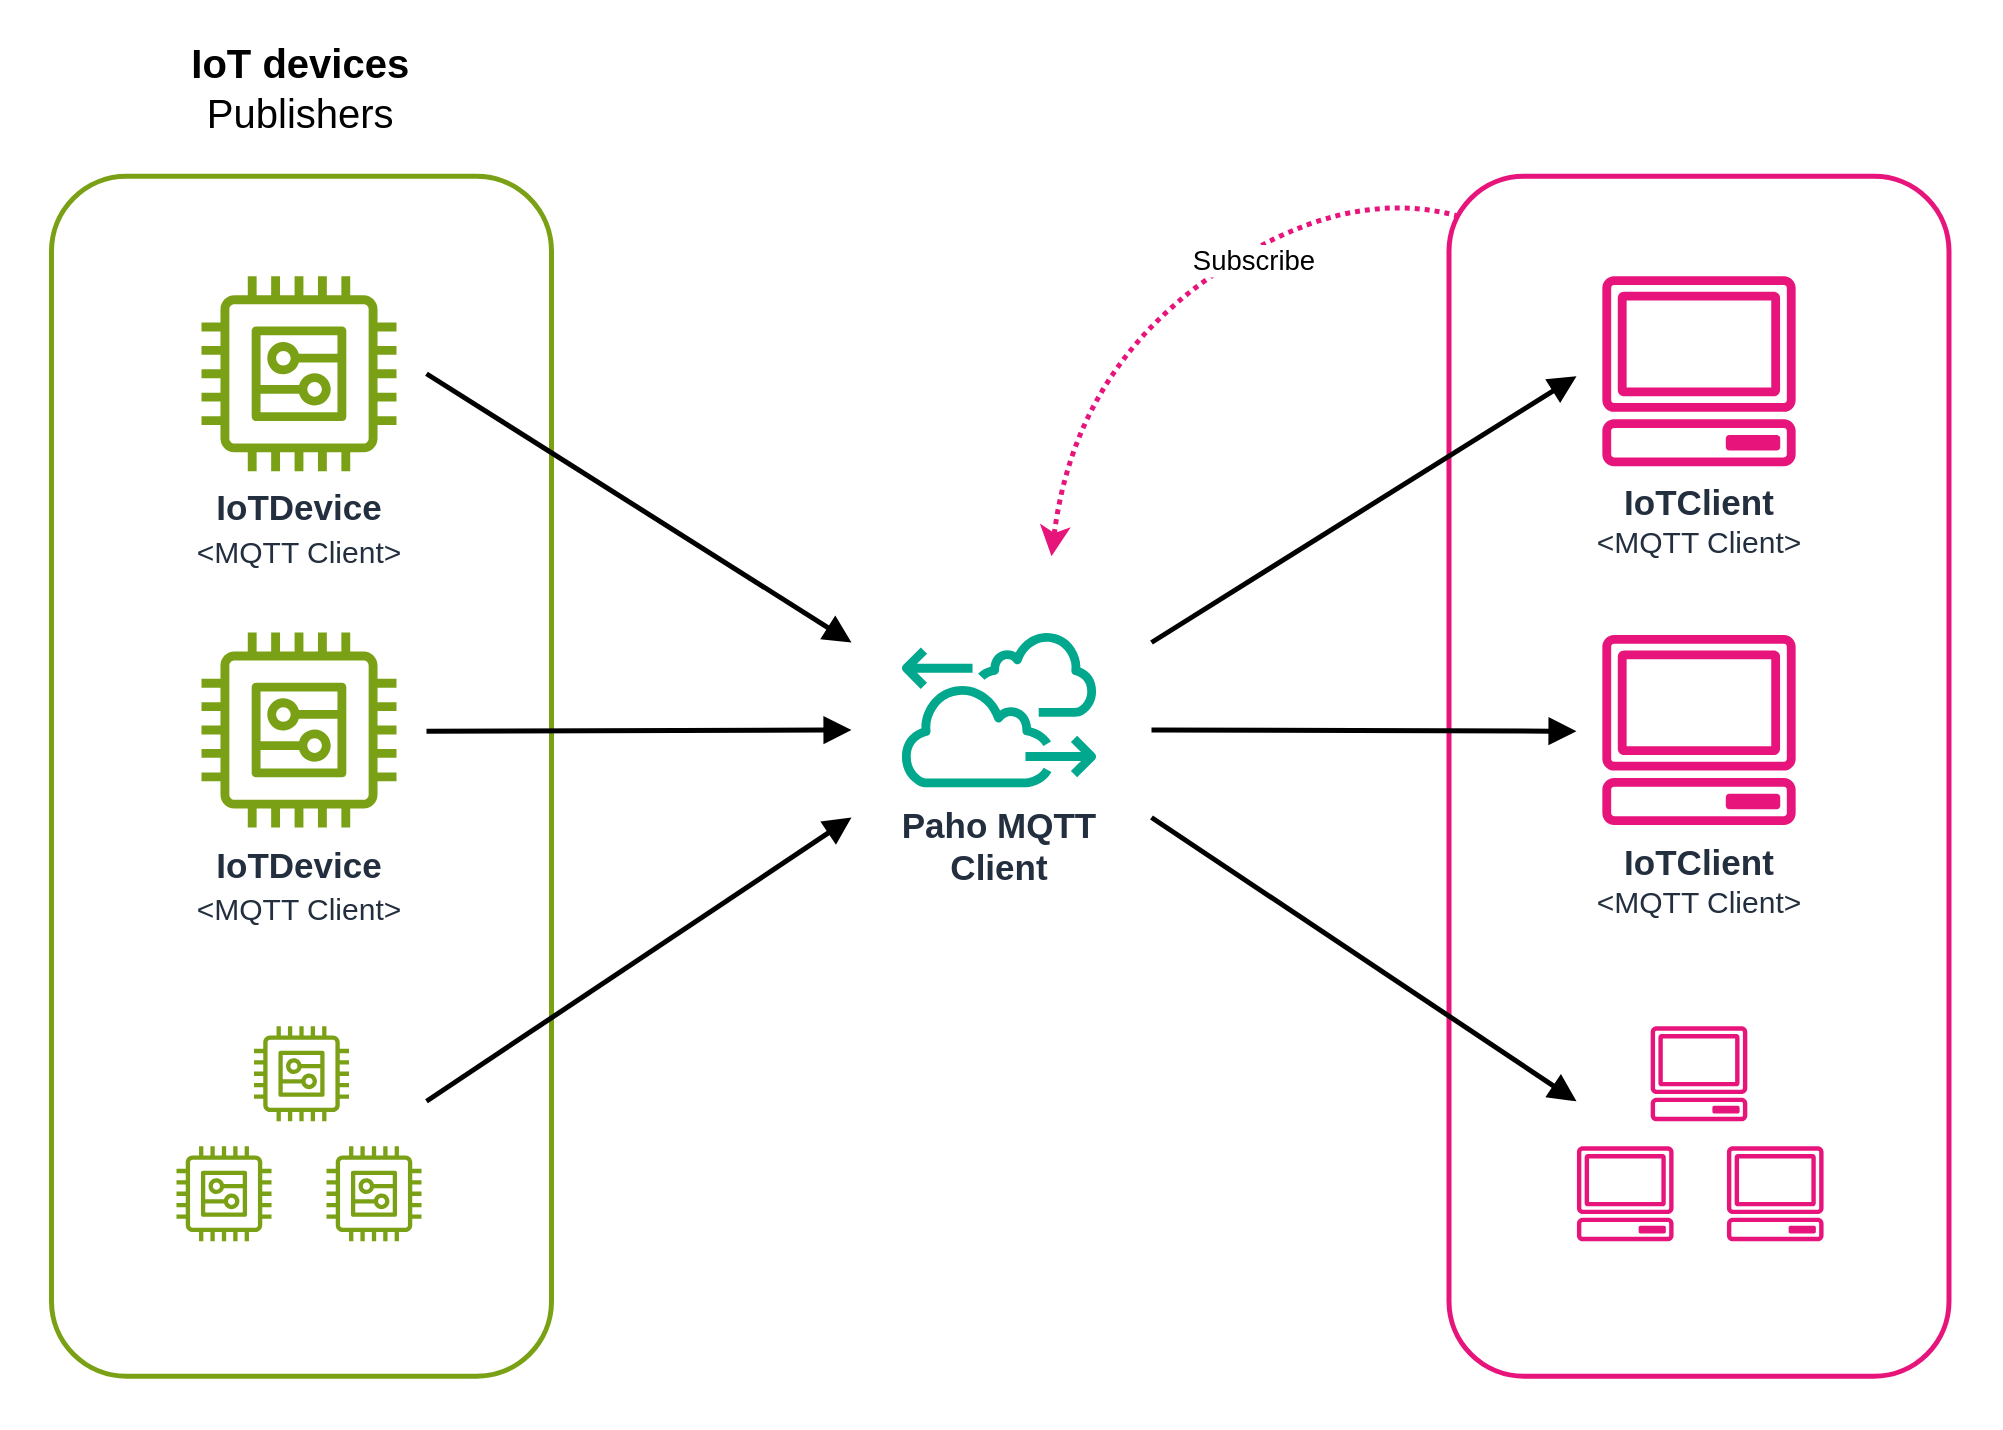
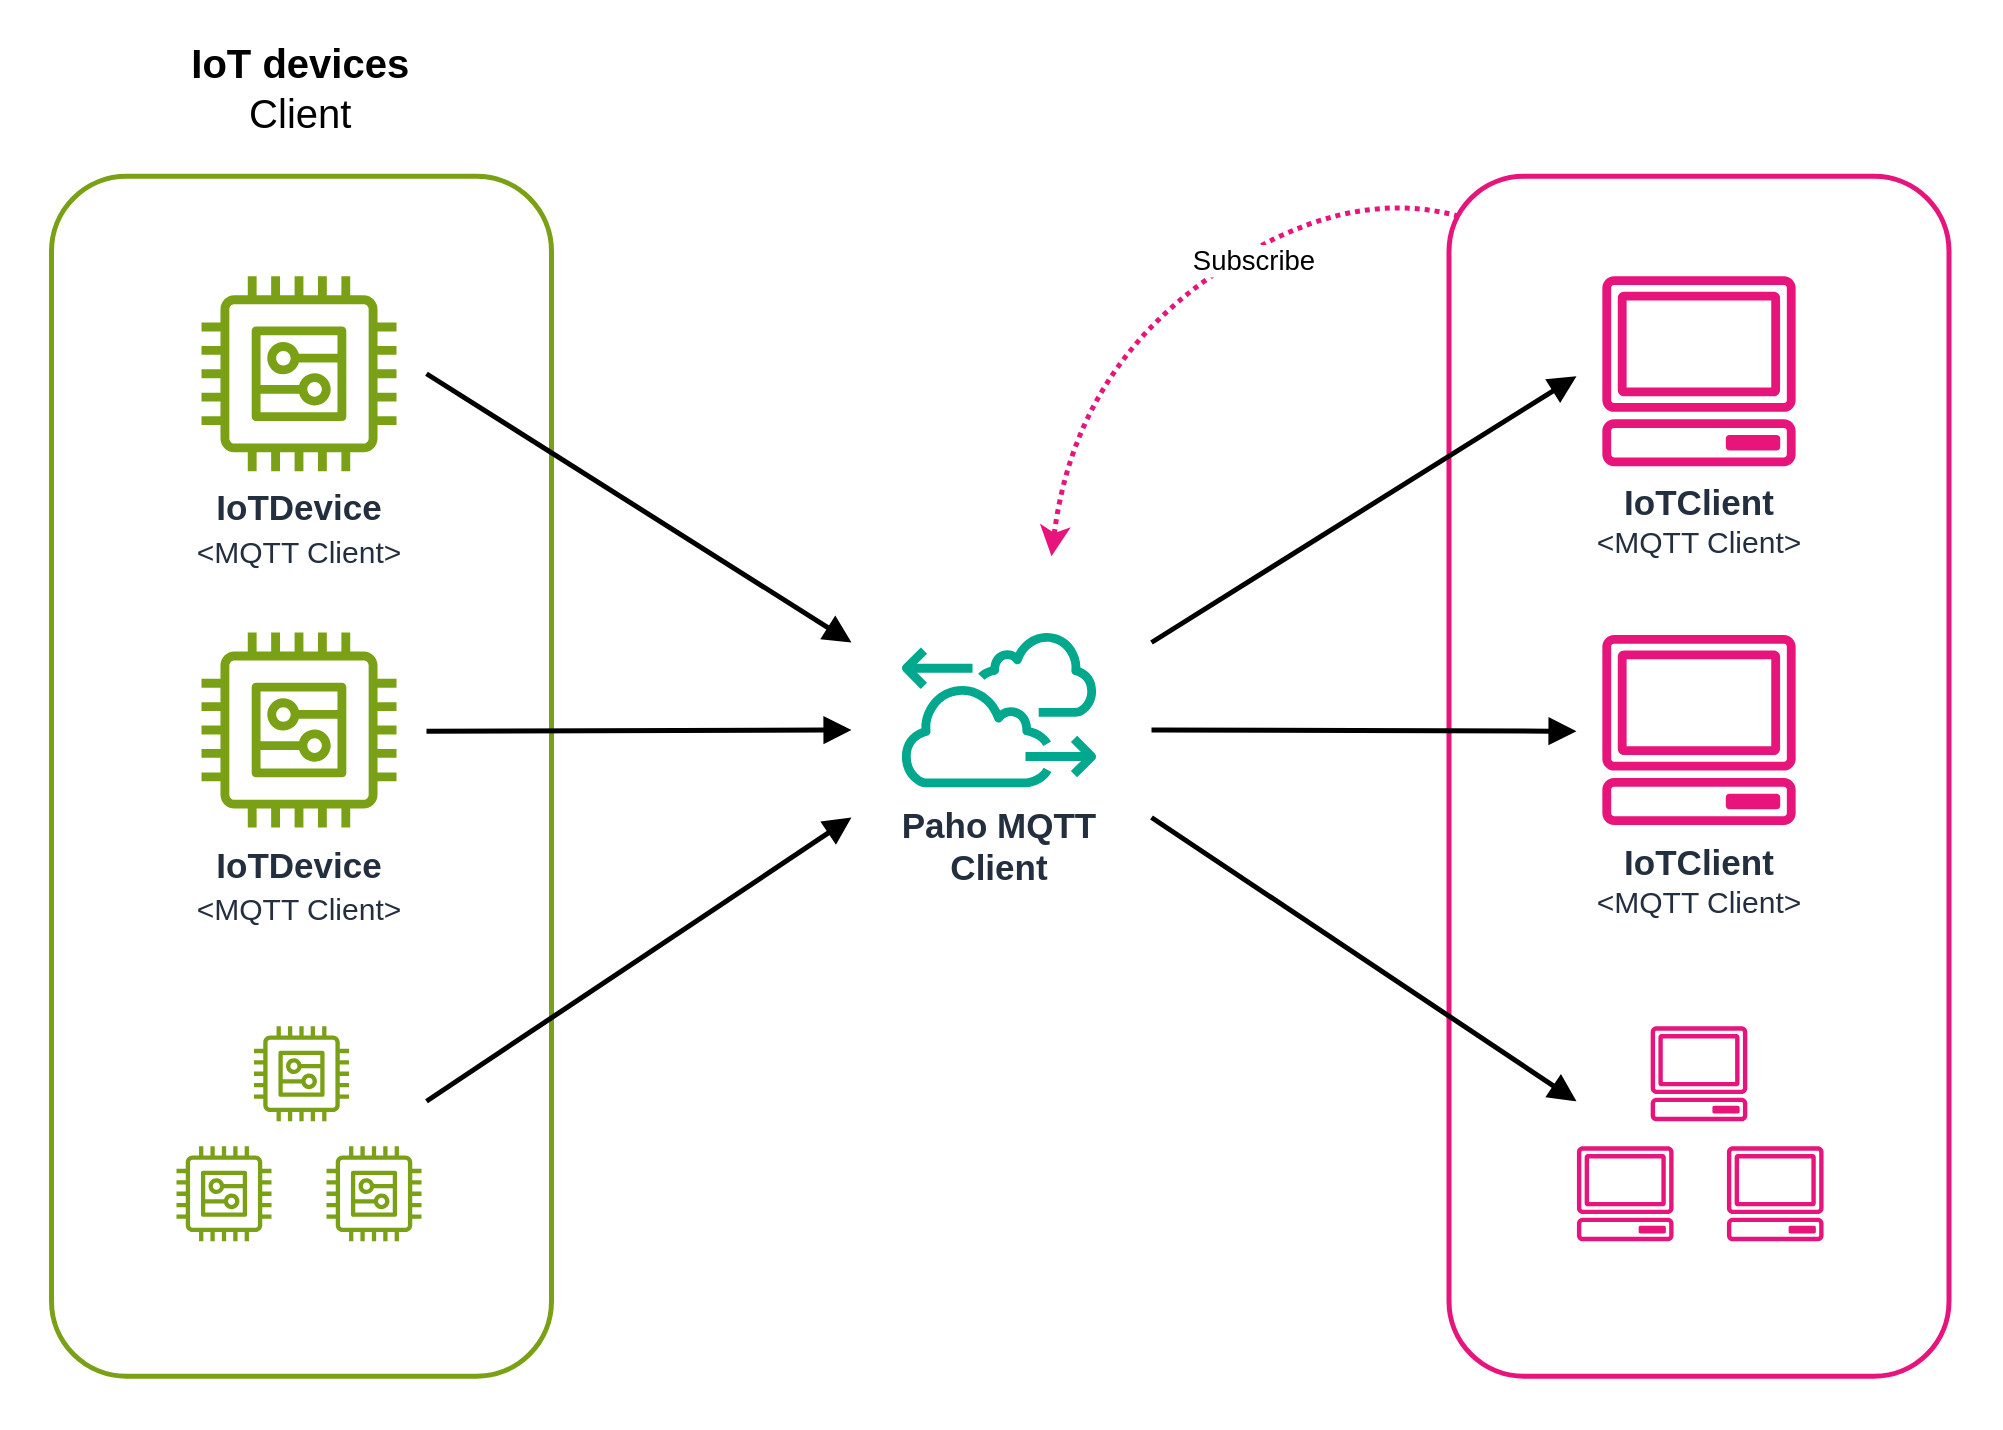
(301, 89) -> (301, 89)
